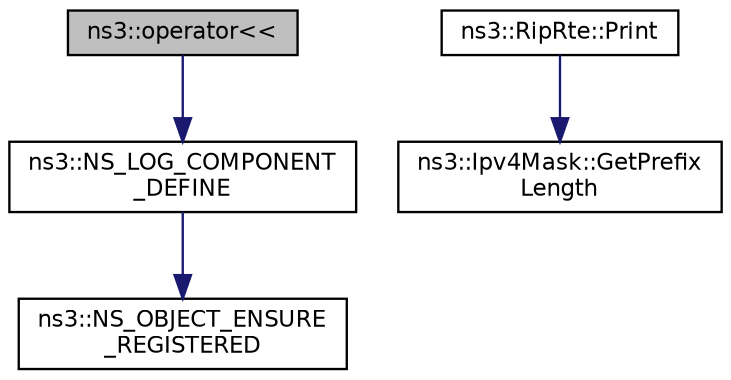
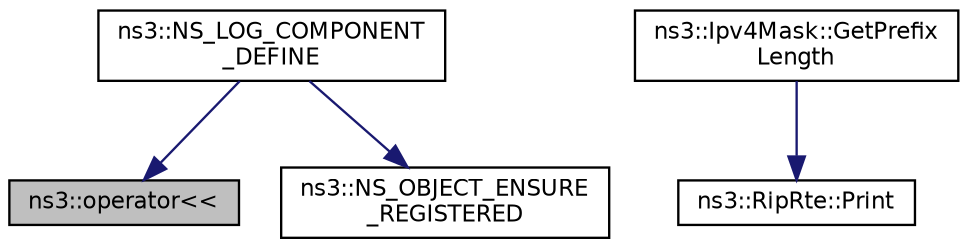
(183, 86) -> (200, 122)
(560, 86) -> (797, 118)
